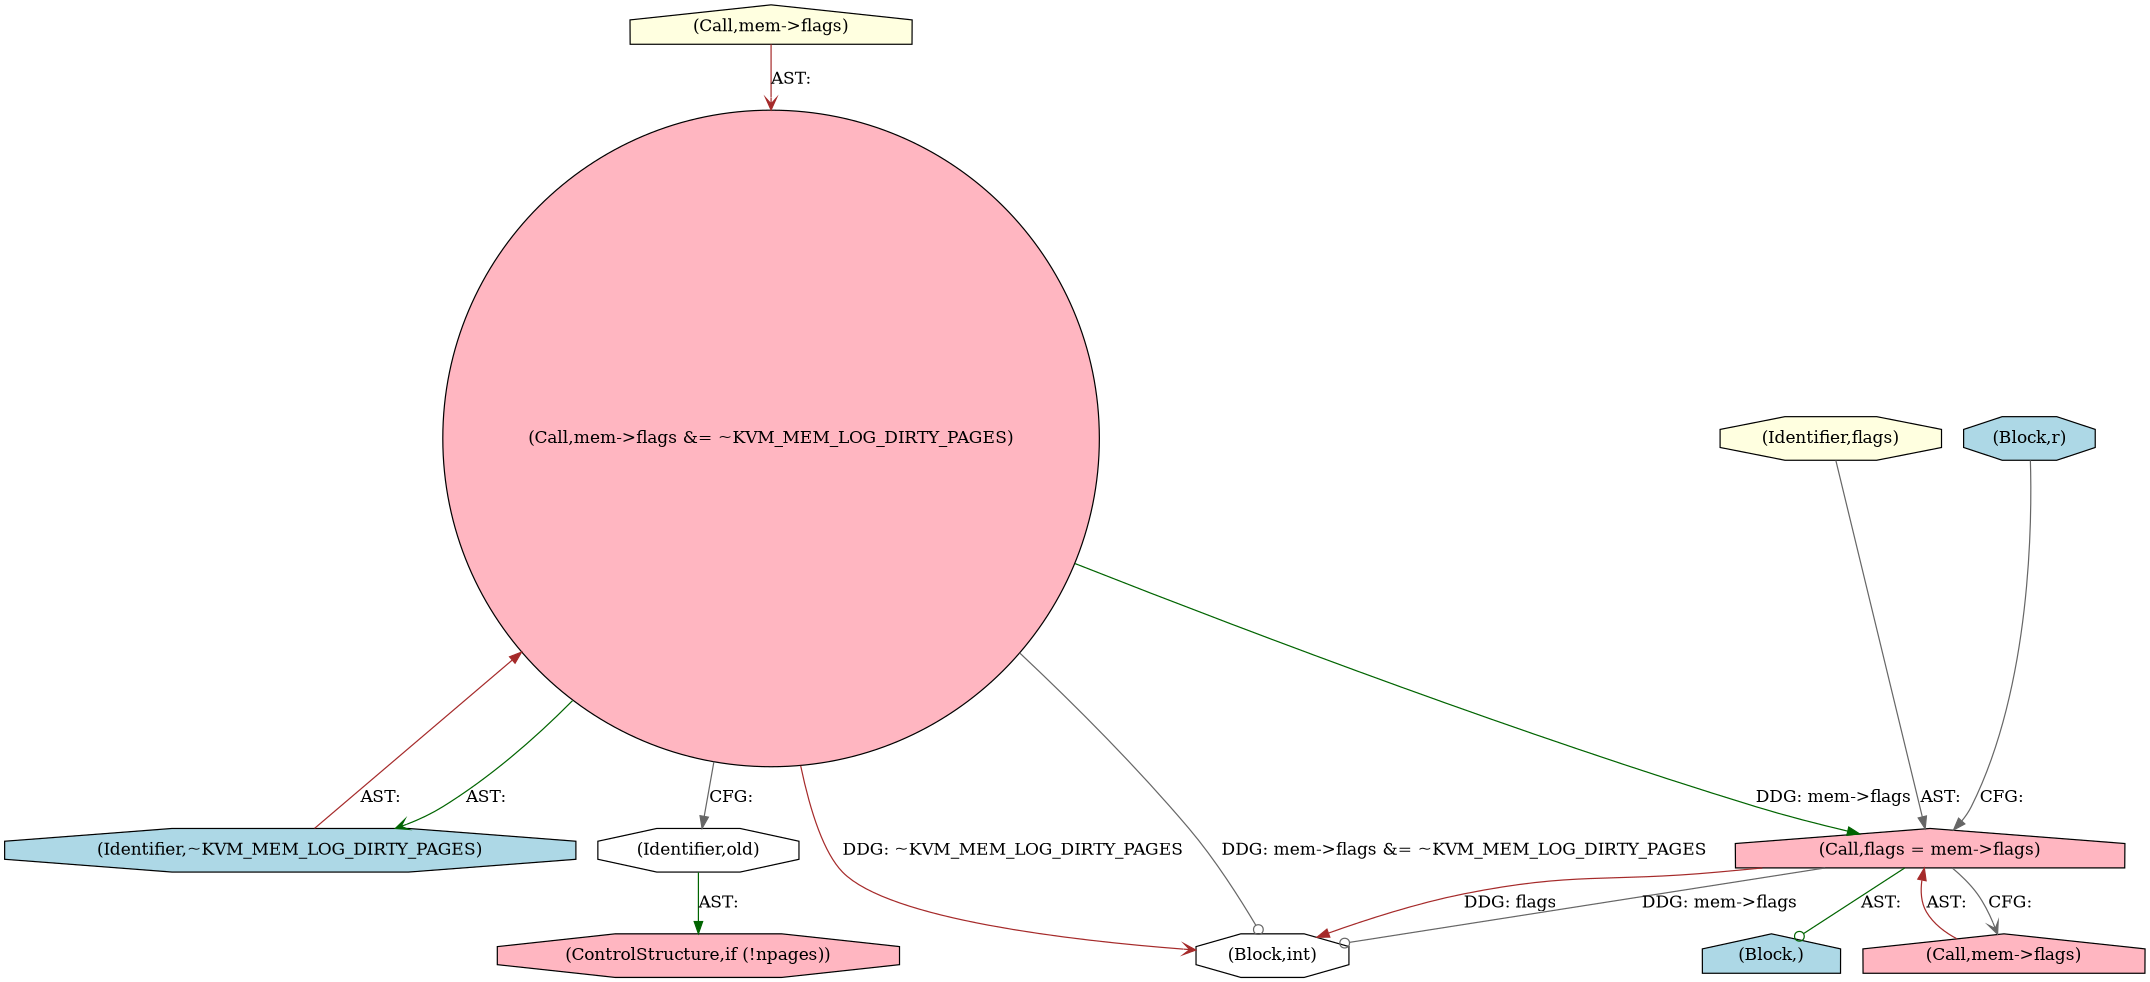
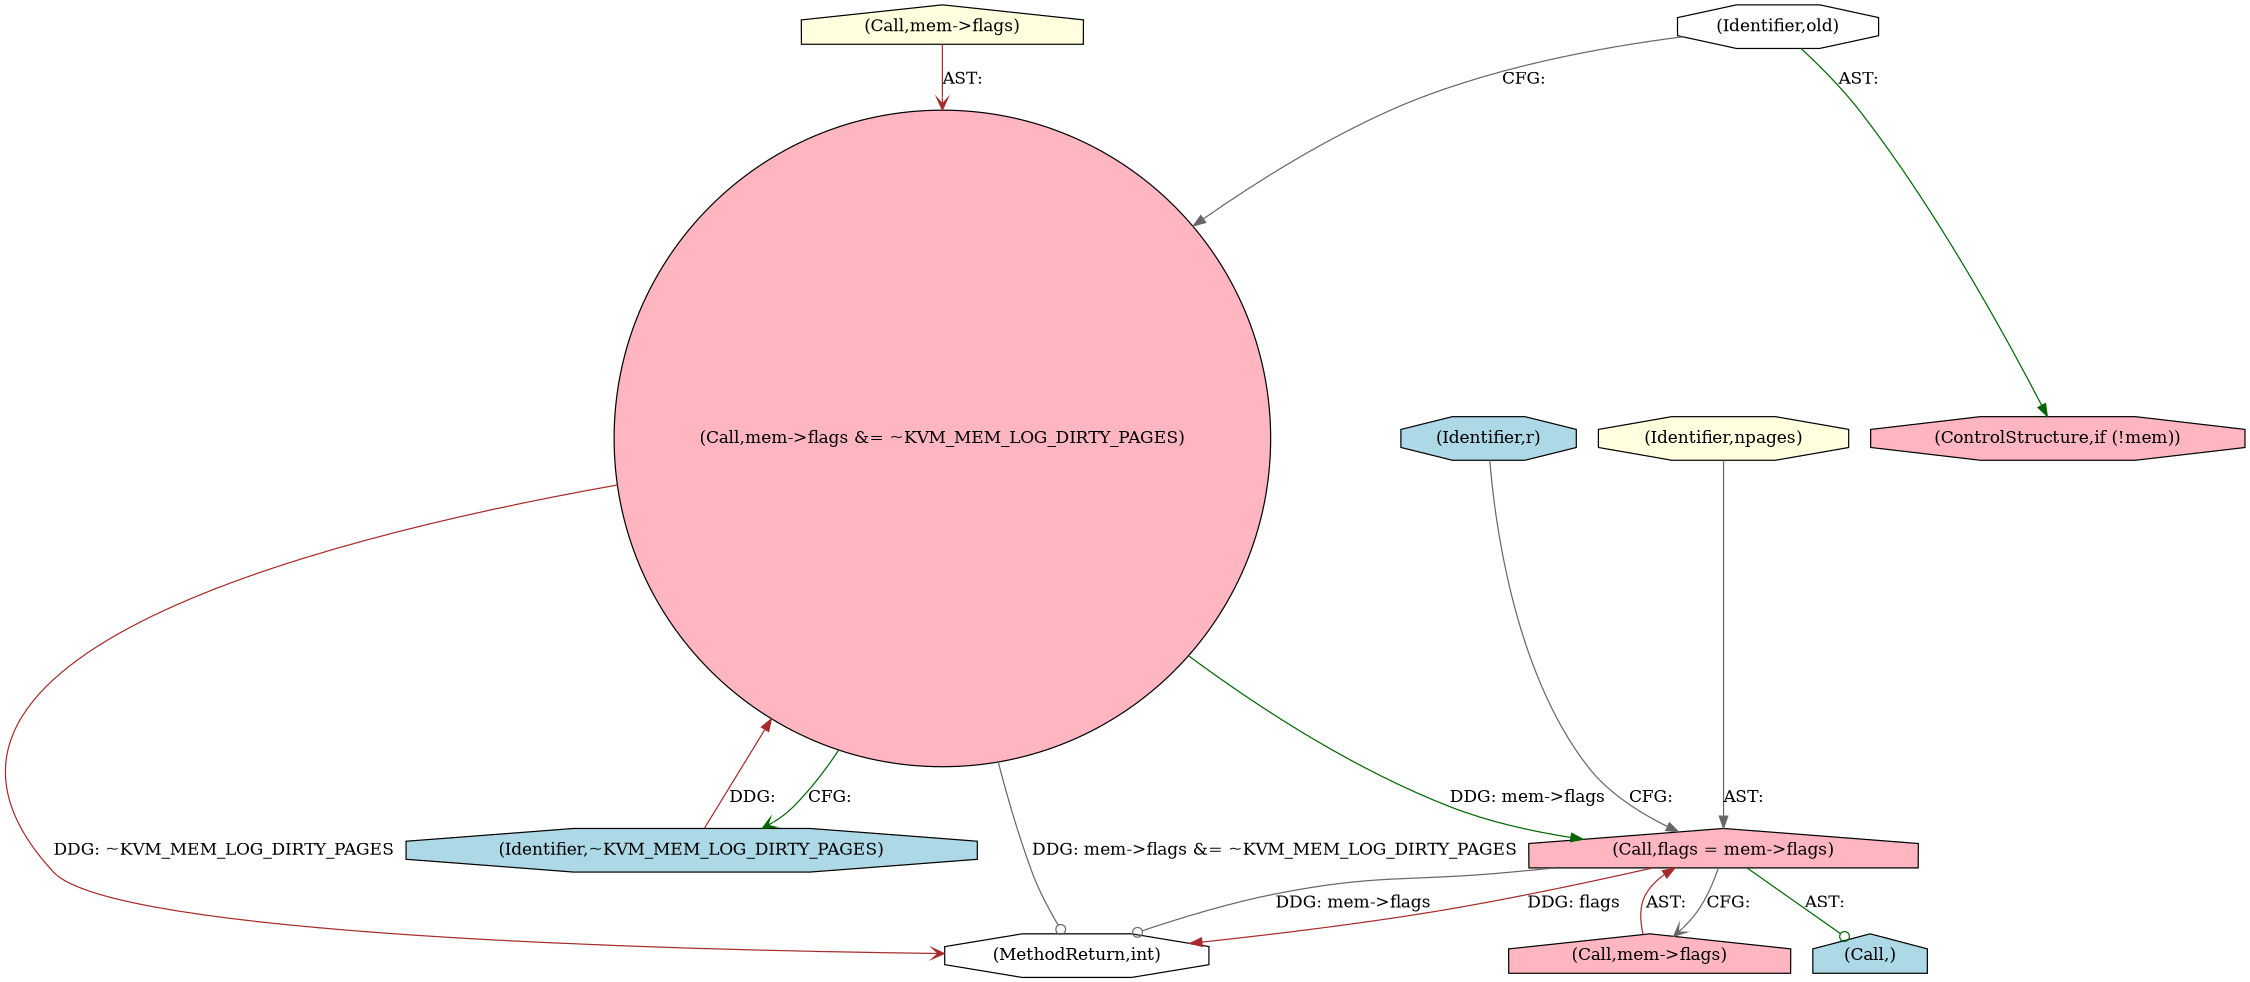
(1831, 438) -> (1724, 438)
(2029, 438) -> (1489, 438)
(709, 789) -> (1430, 94)
(384, 798) -> (755, 798)
(489, 798) -> (833, 798)
(698, 956) -> (2058, 438)
(1273, 956) -> (1077, 956)
(1771, 956) -> (1870, 956)
